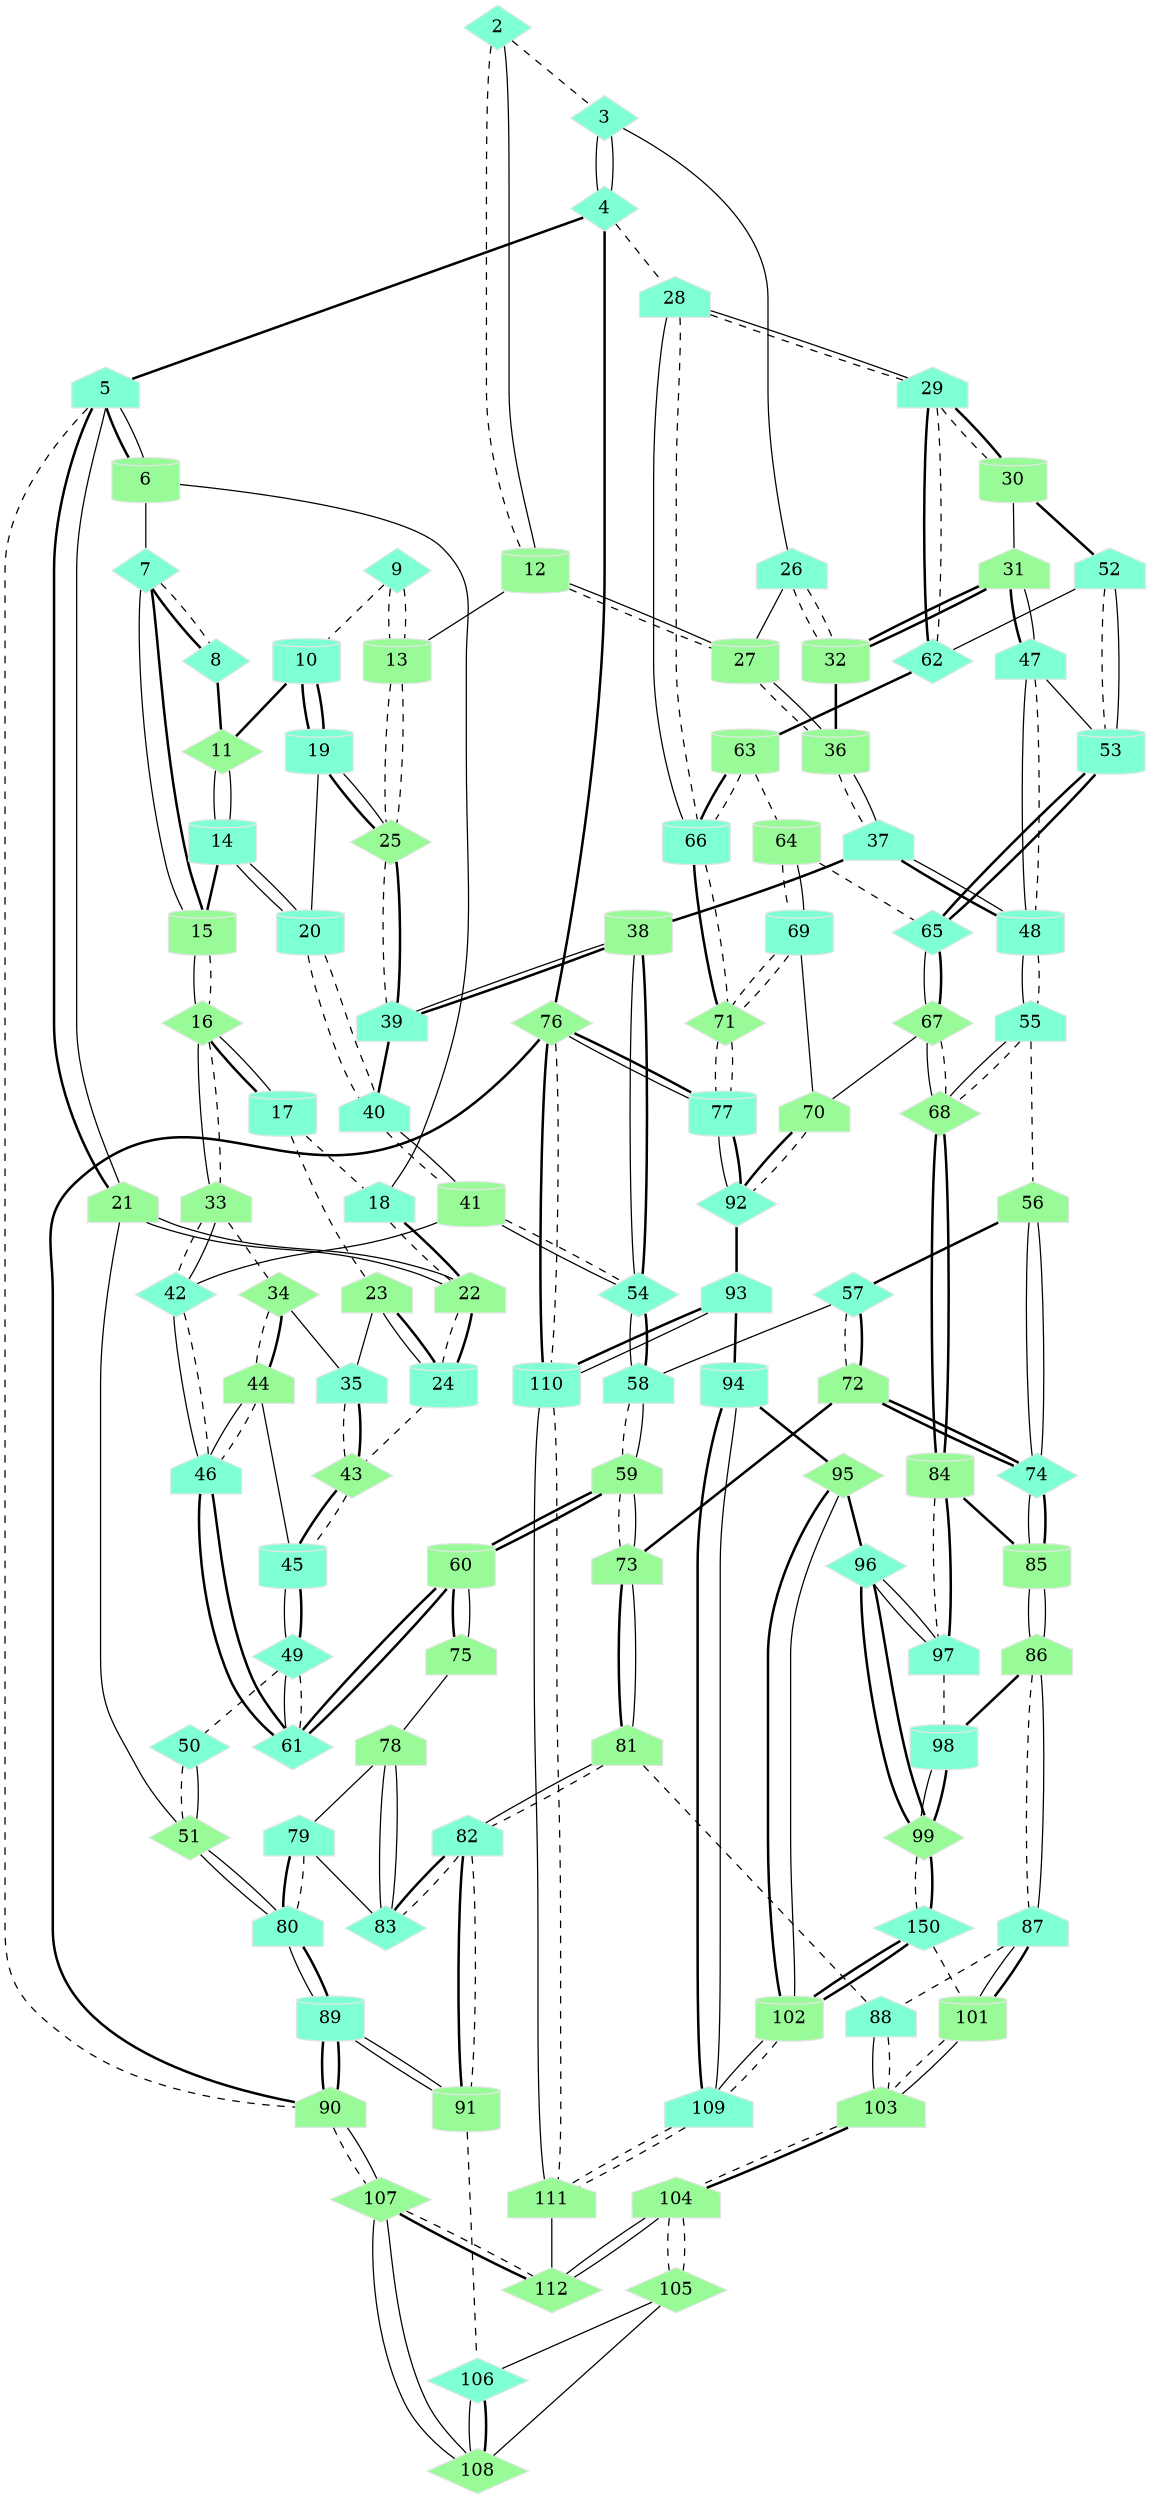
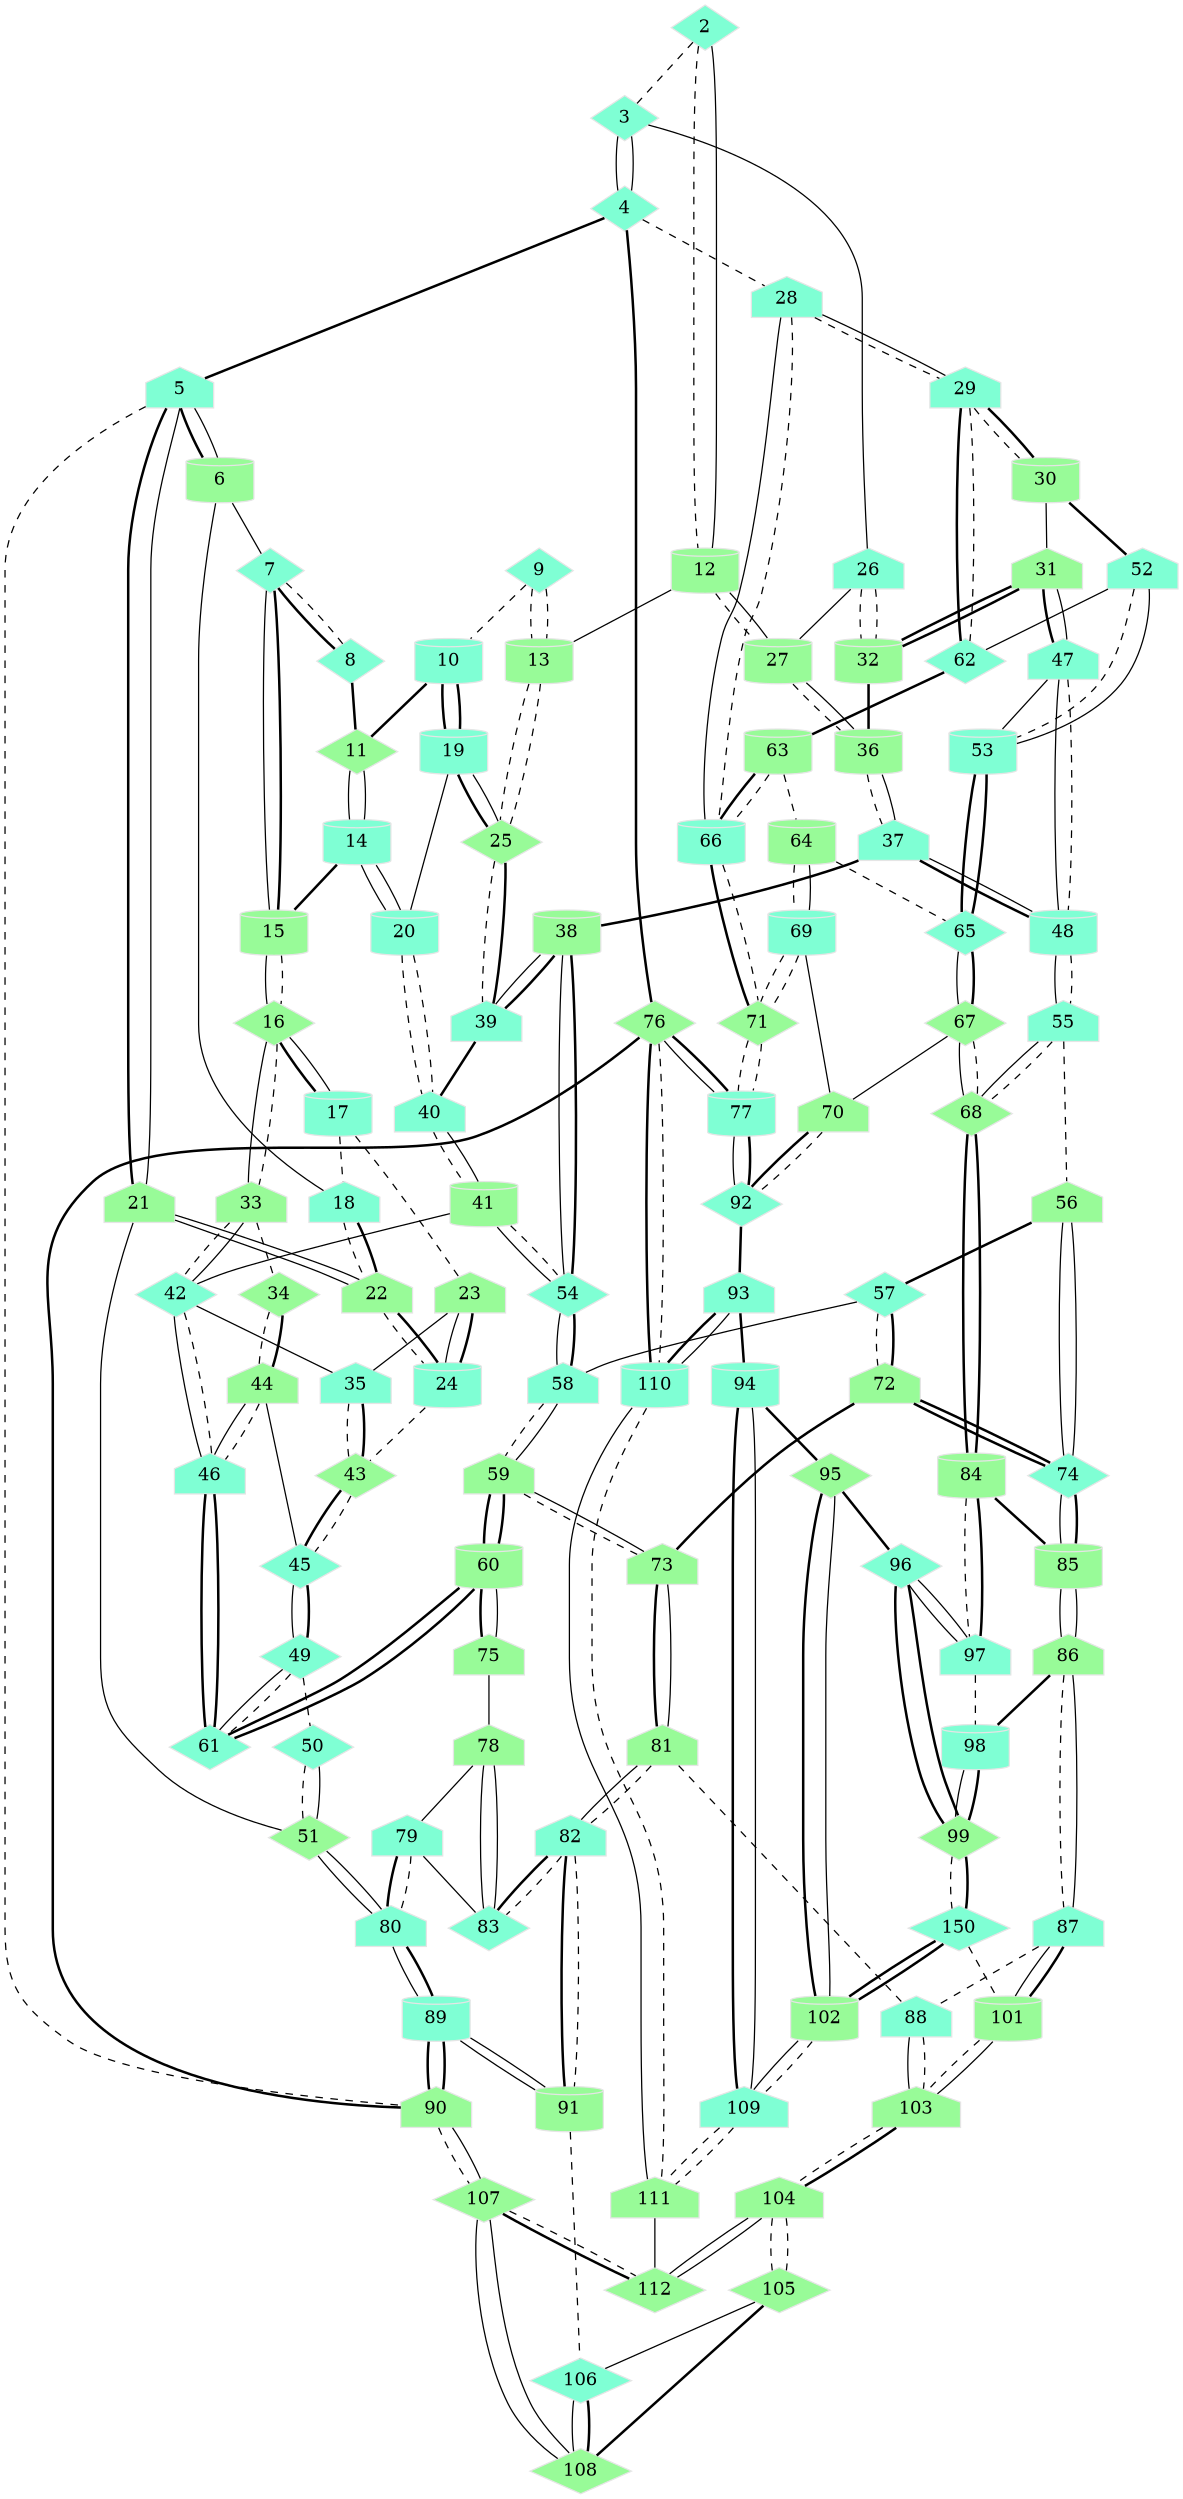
(315, 1339) -> (254, 1334)
(293, 1566) -> (300, 1566)
(577, 2381) -> (680, 2381)
